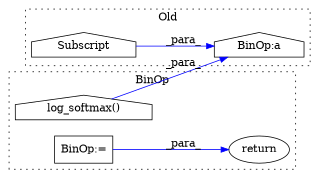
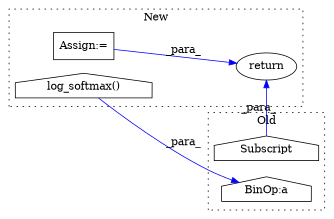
(171, 46) -> (266, 118)
(152, 80) -> (156, 18)
(84, 150) -> (84, 46)
